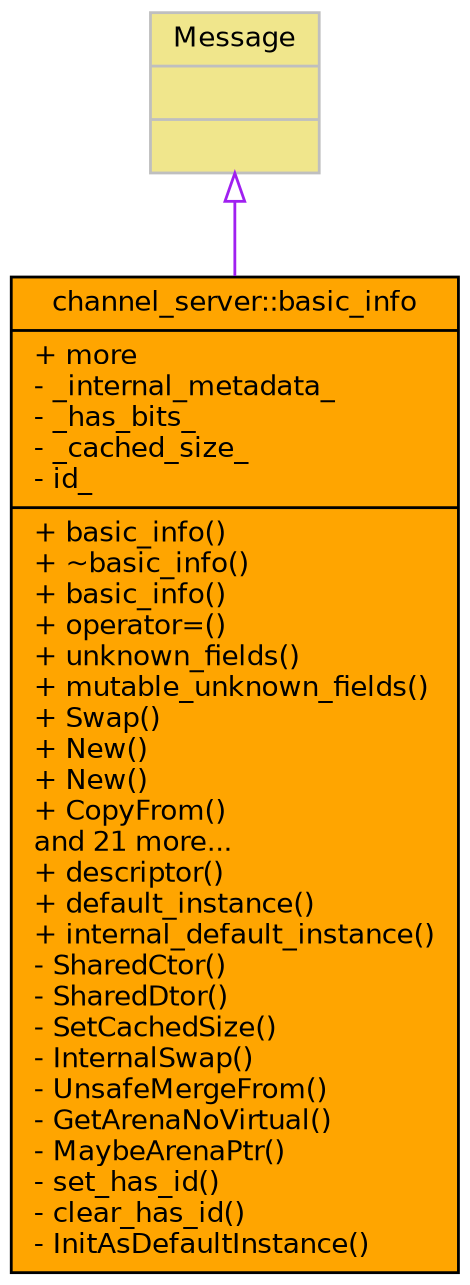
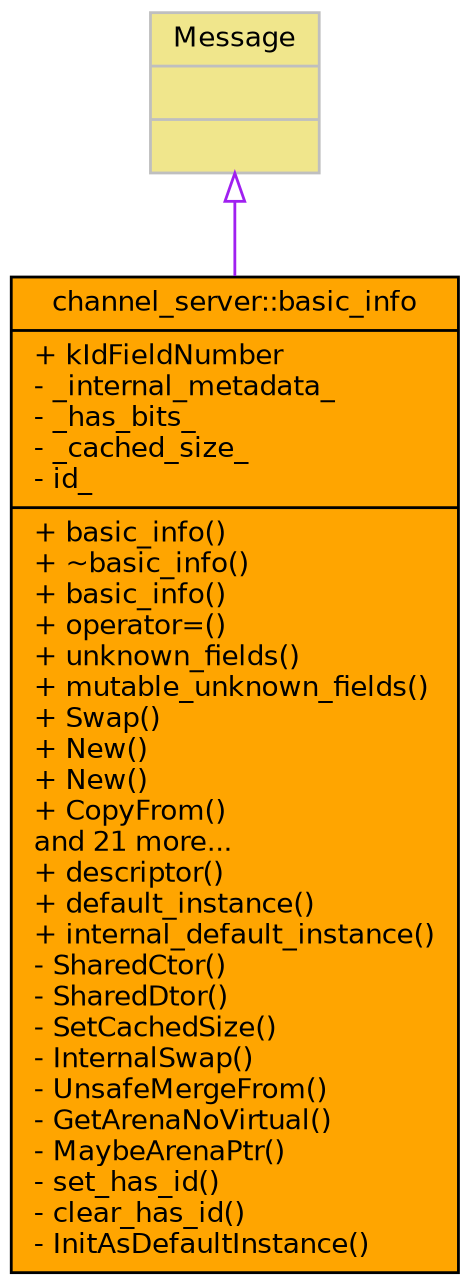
(86, 356) -> (159, 356)
